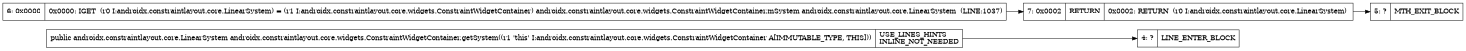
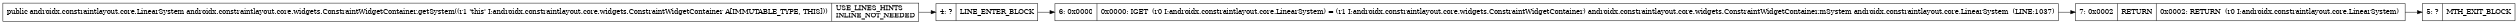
none -> (1044, 12)
